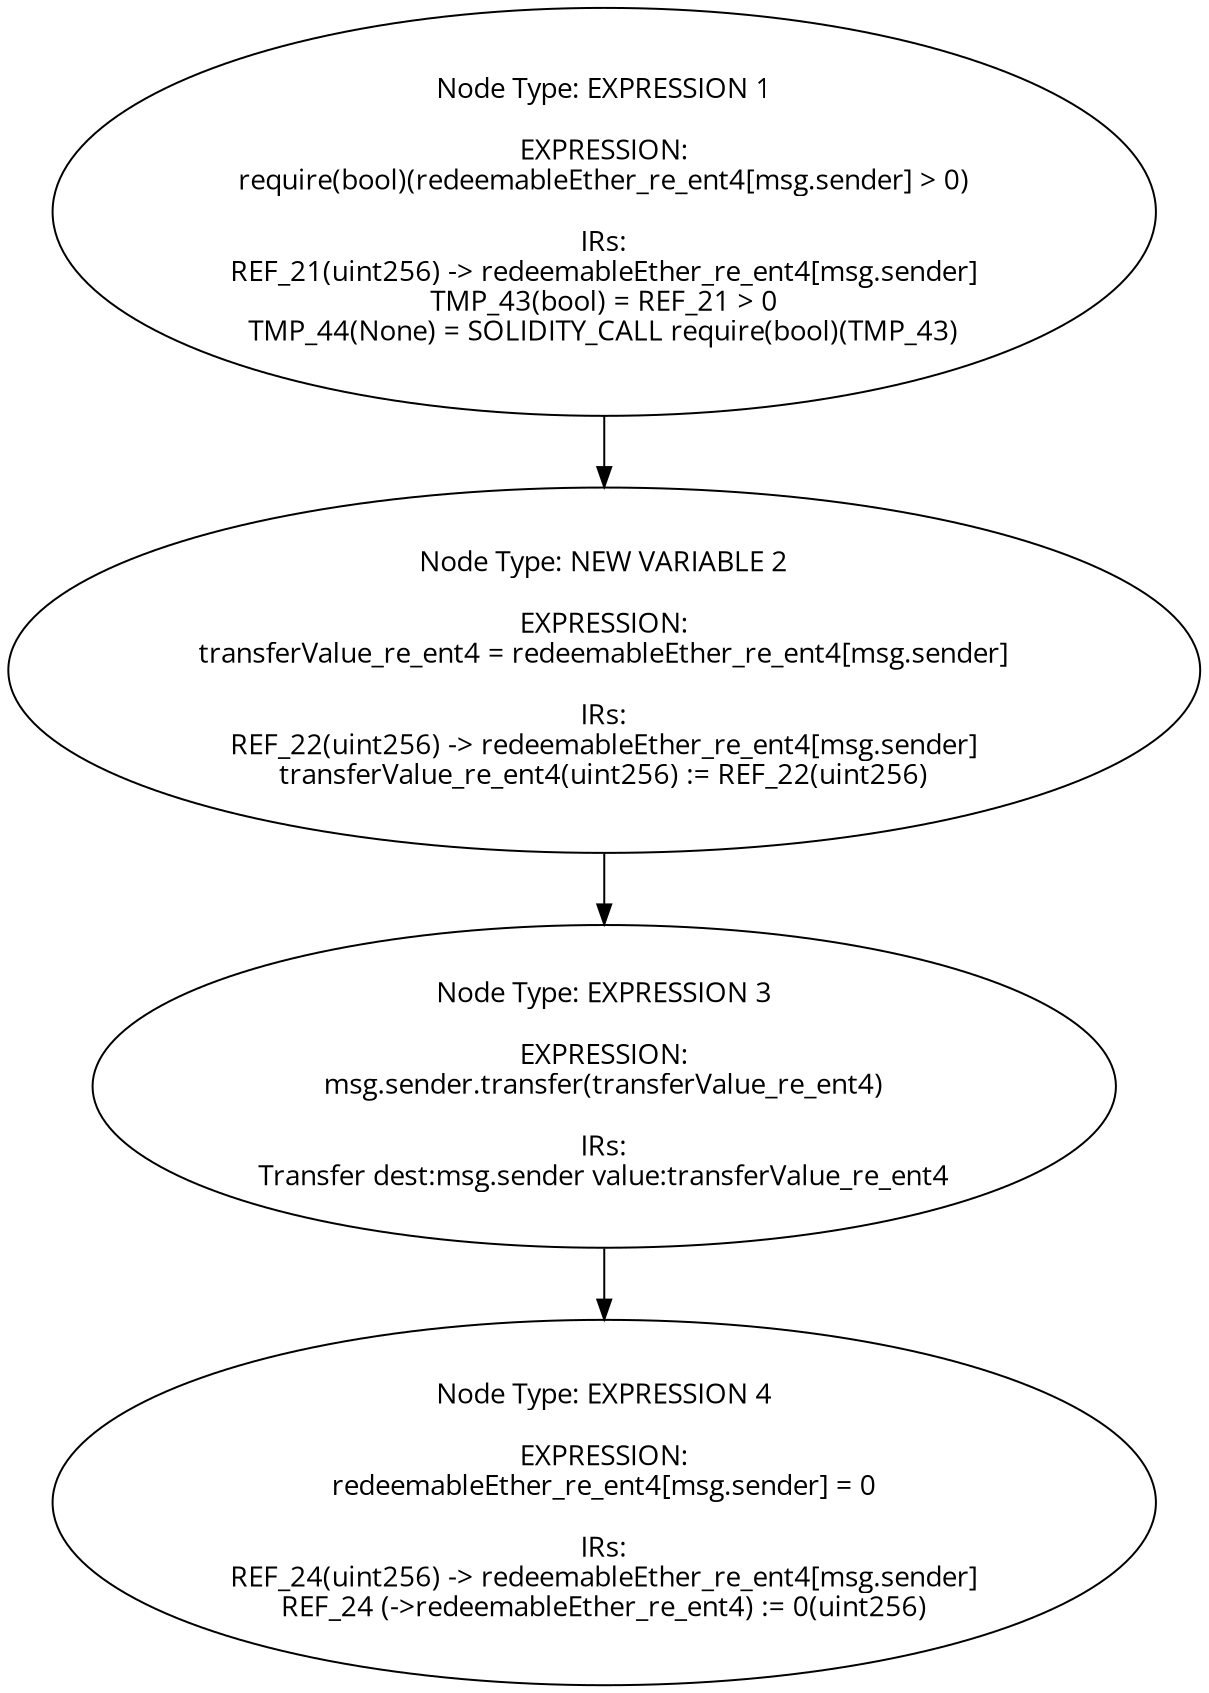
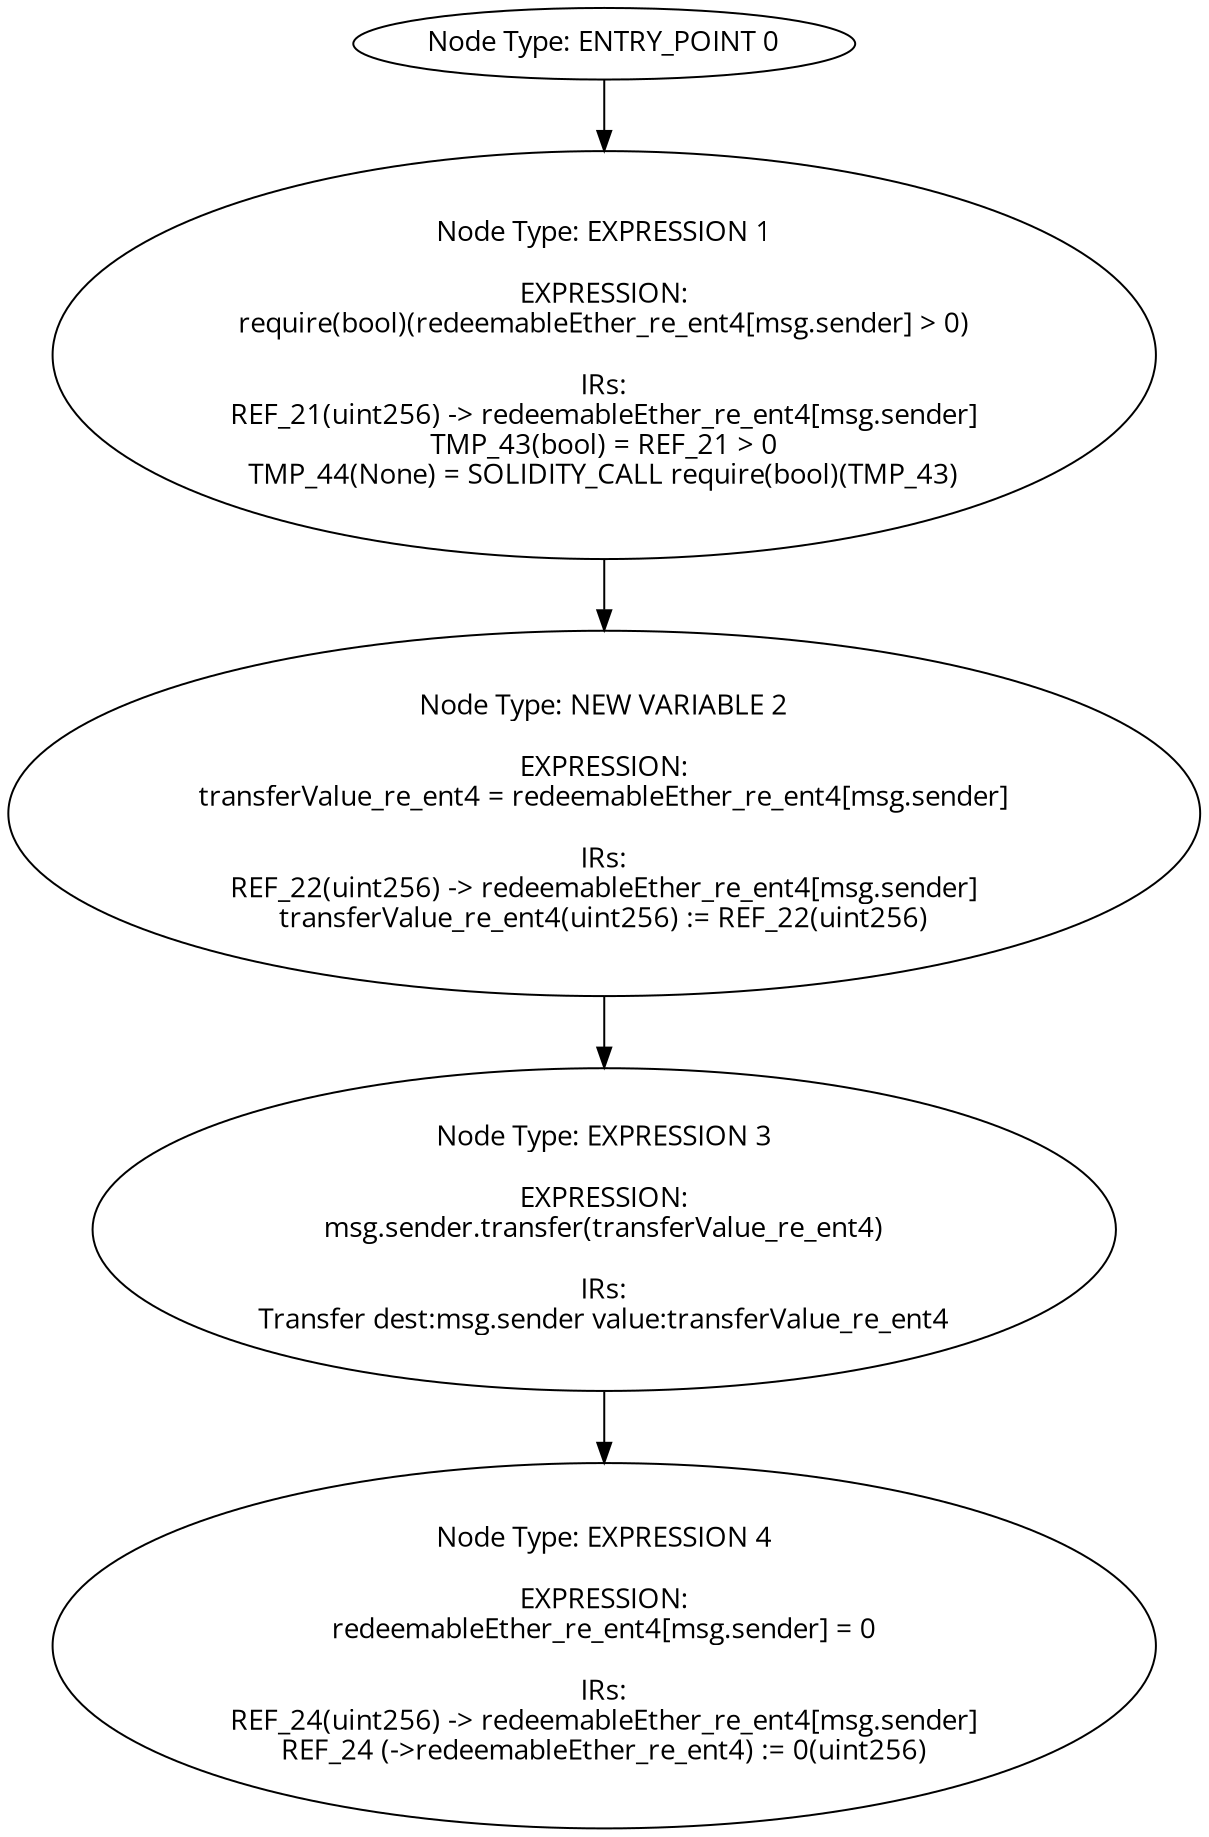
none -> (604, 44)
